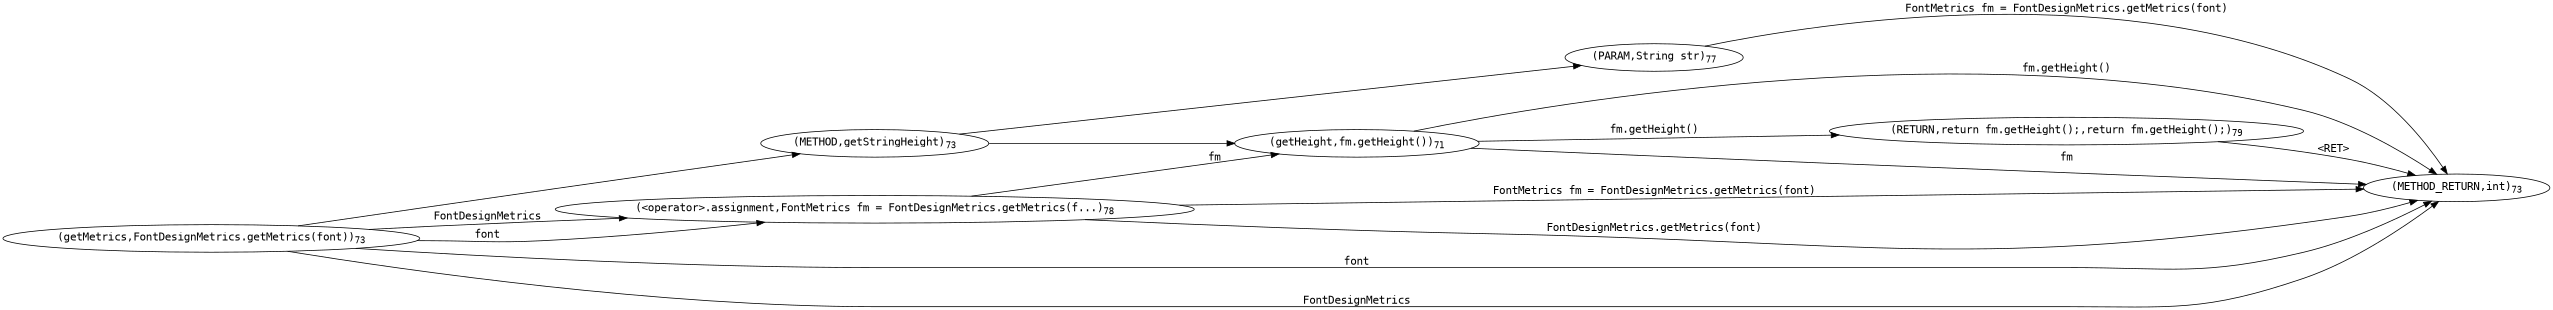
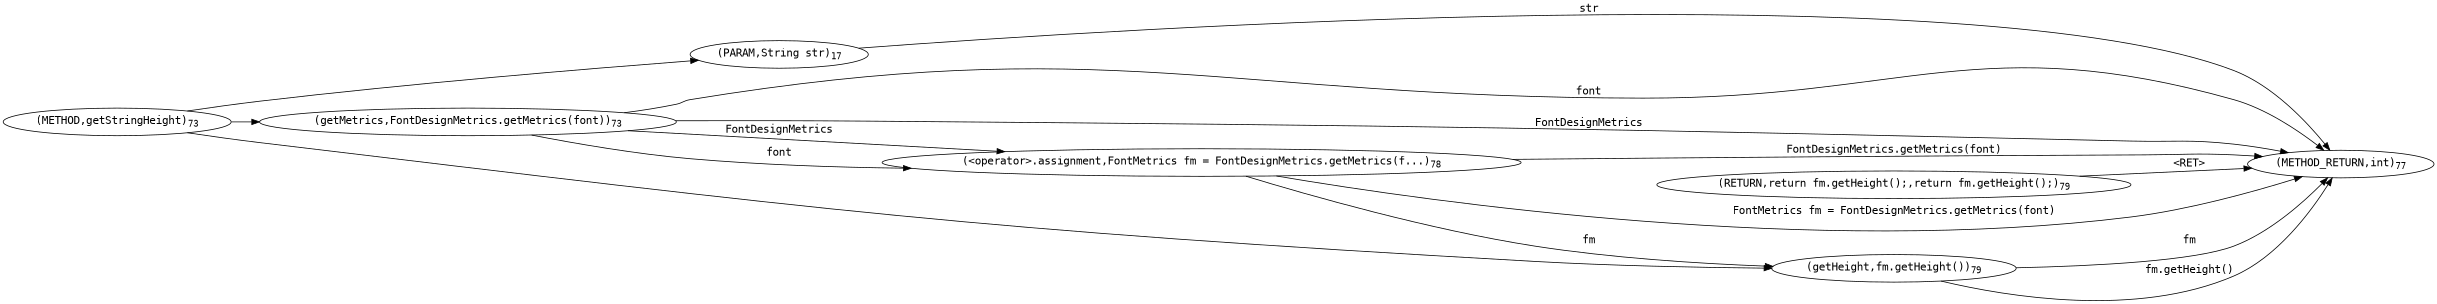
(2066, 9) -> (1589, 9)
(1711, 56) -> (836, 53)
(1654, 138) -> none
(1439, 142) -> (1976, 267)
(2517, 187) -> (2401, 163)
(545, 190) -> (241, 122)
